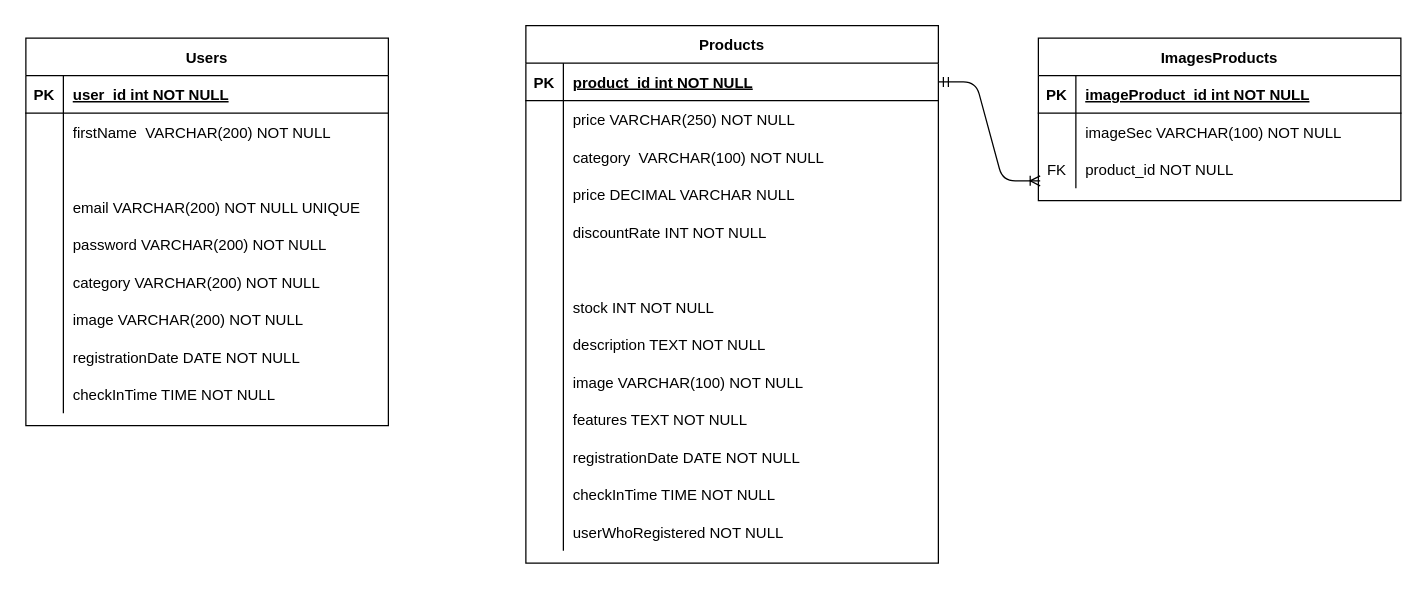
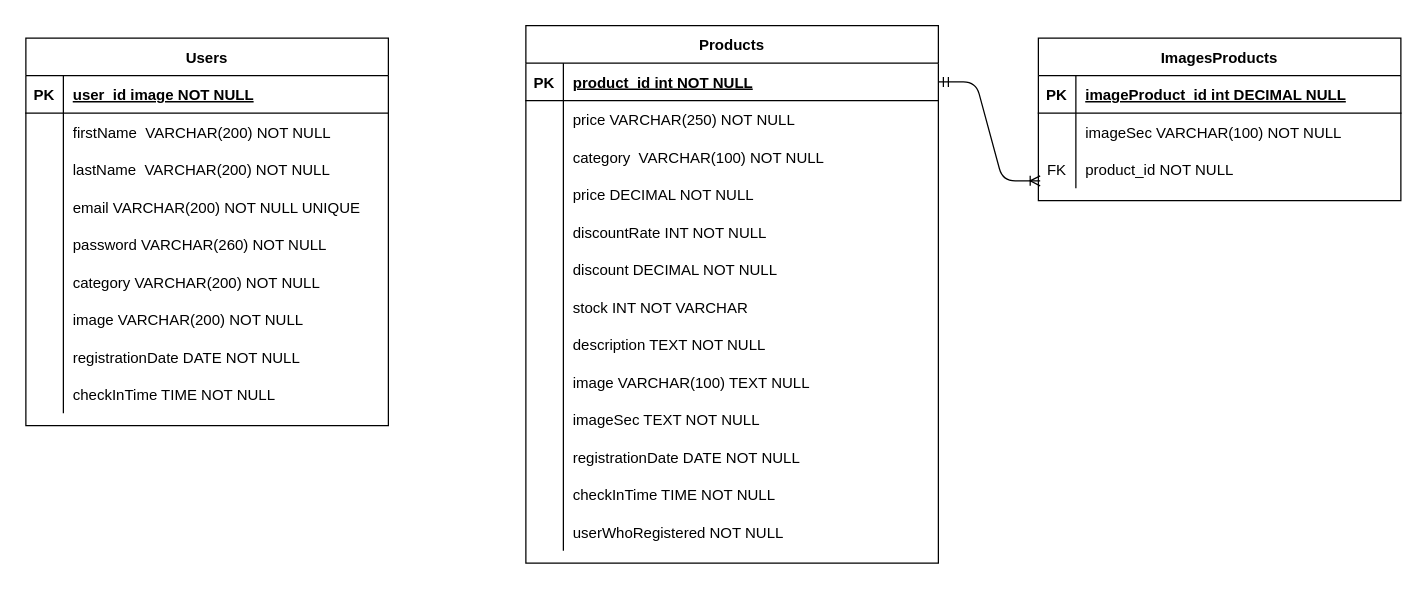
(147, 95) -> (155, 95)
(1191, 95) -> (1208, 95)
none -> (226, 169)
(674, 195) -> (657, 195)
(193, 245) -> (193, 245)
none -> (751, 269)
(642, 308) -> (655, 308)
(678, 383) -> (682, 383)
(659, 420) -> (657, 420)
